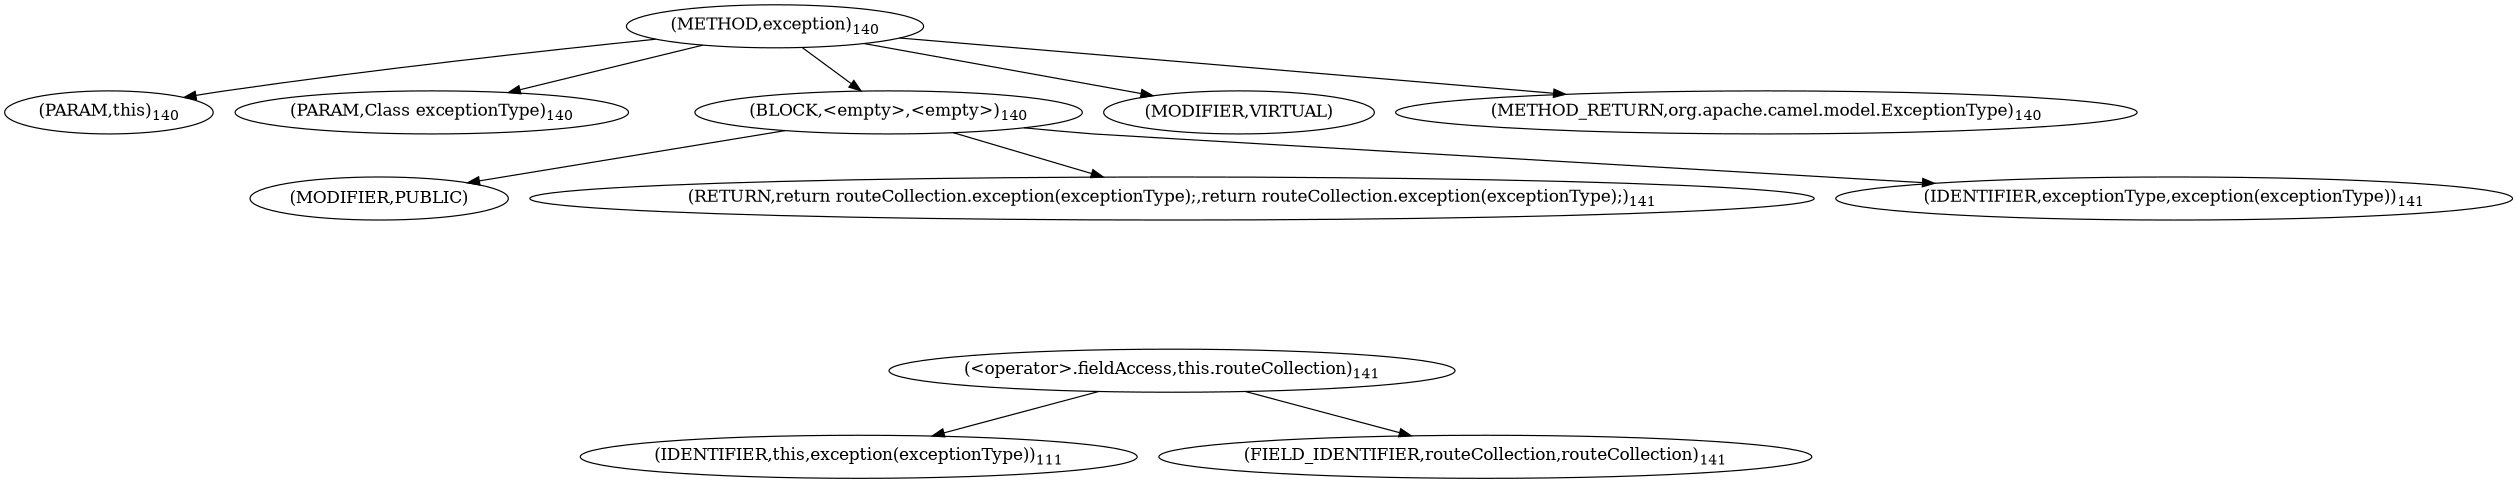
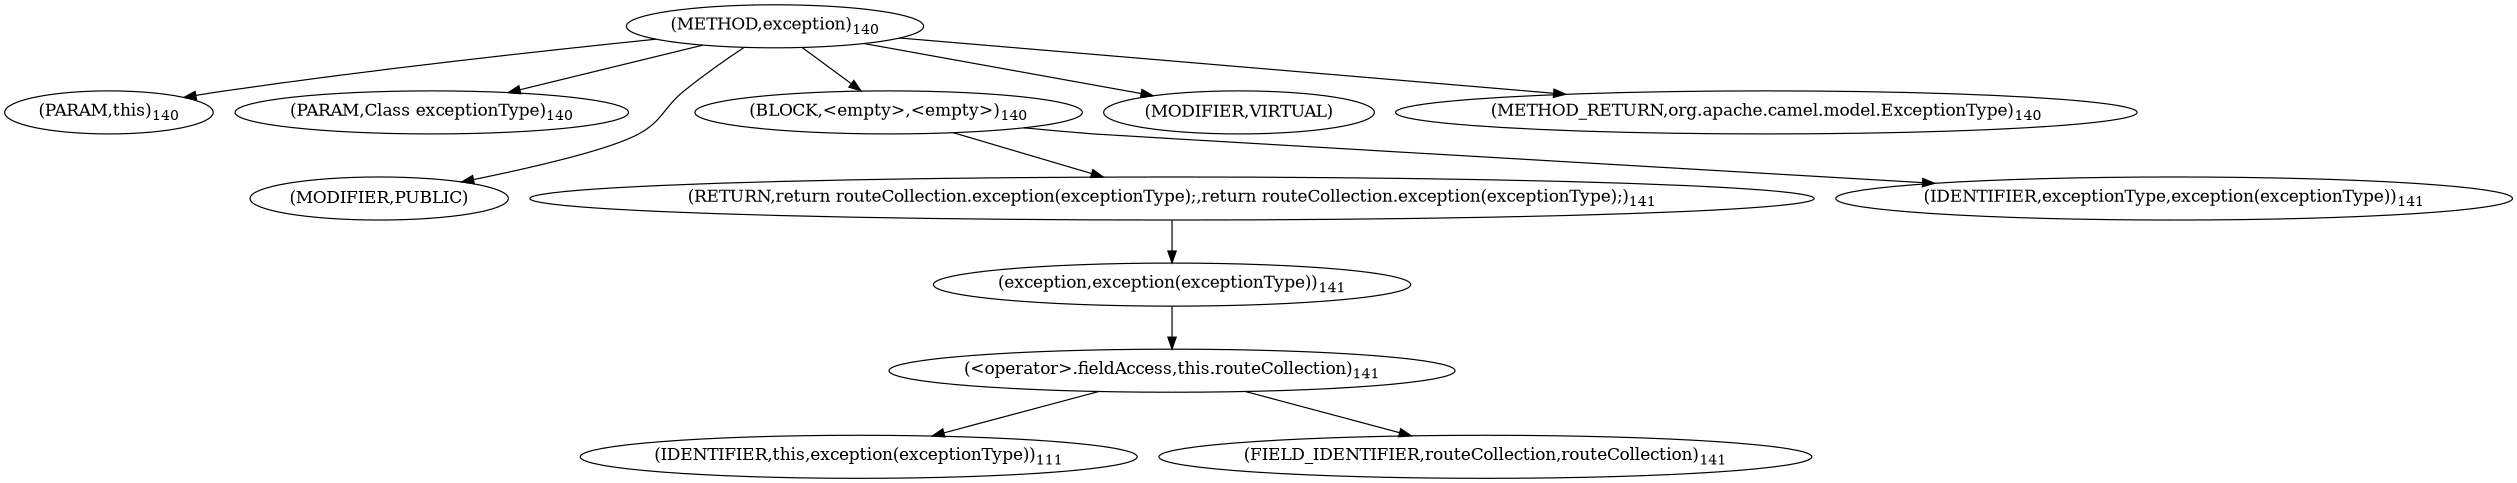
(632, 156) -> (623, 141)
none -> (1172, 285)
